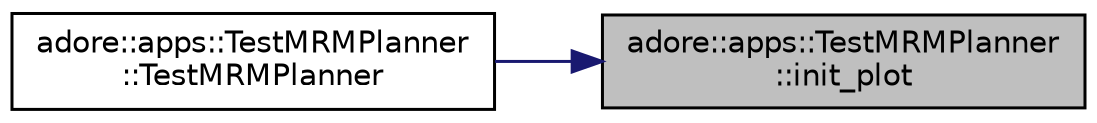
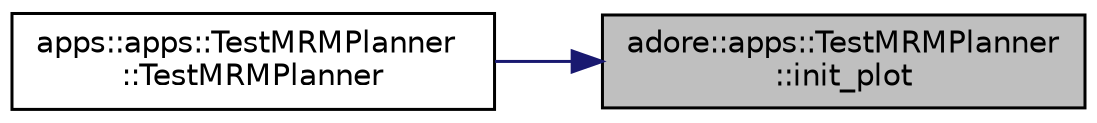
(253, 61) -> (253, 61)
